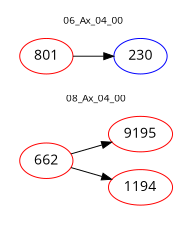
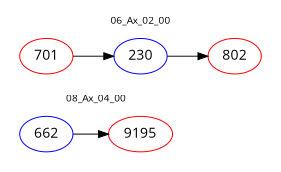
(93, 21) -> (141, 21)
(46, 56) -> (46, 56)
none -> (235, 56)
(46, 161) -> (46, 134)
(141, 187) -> none
